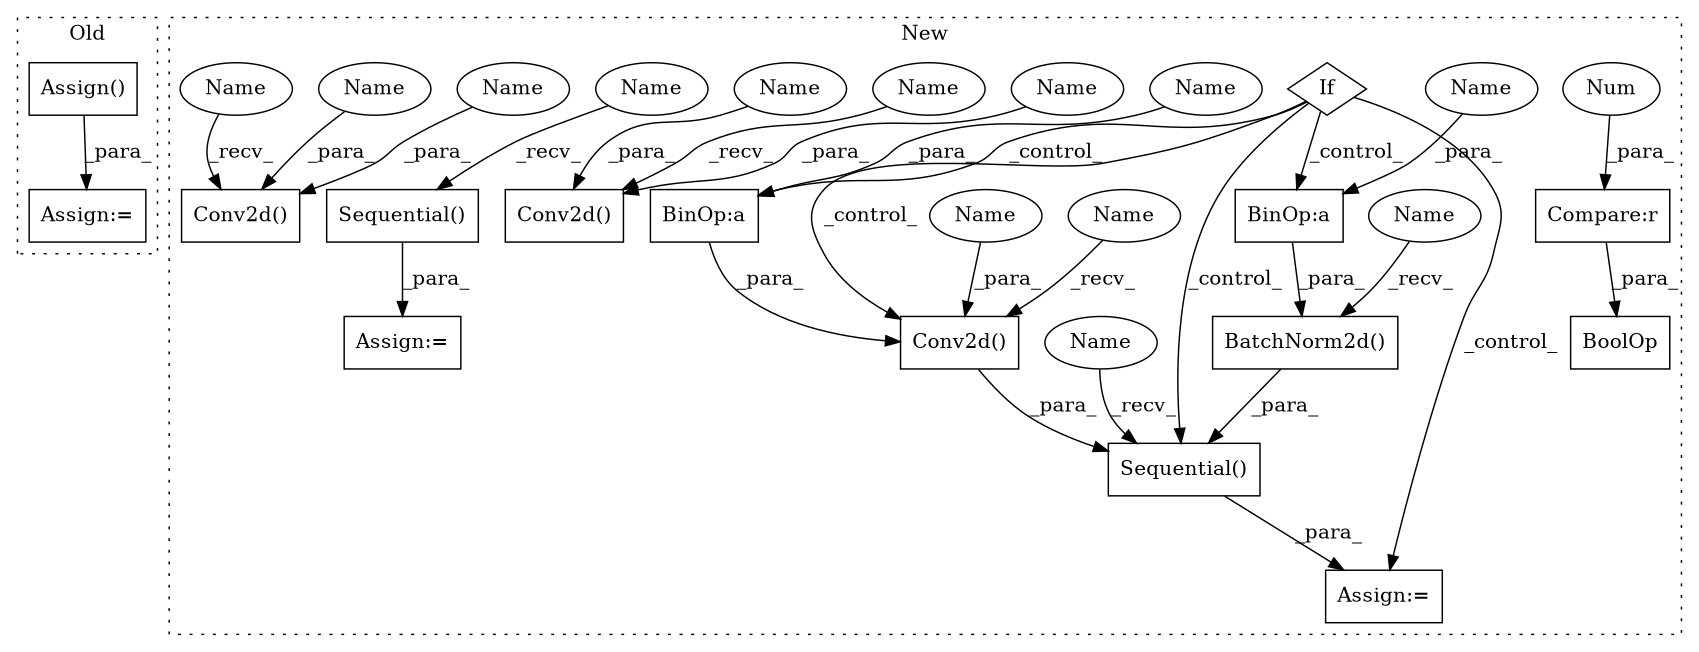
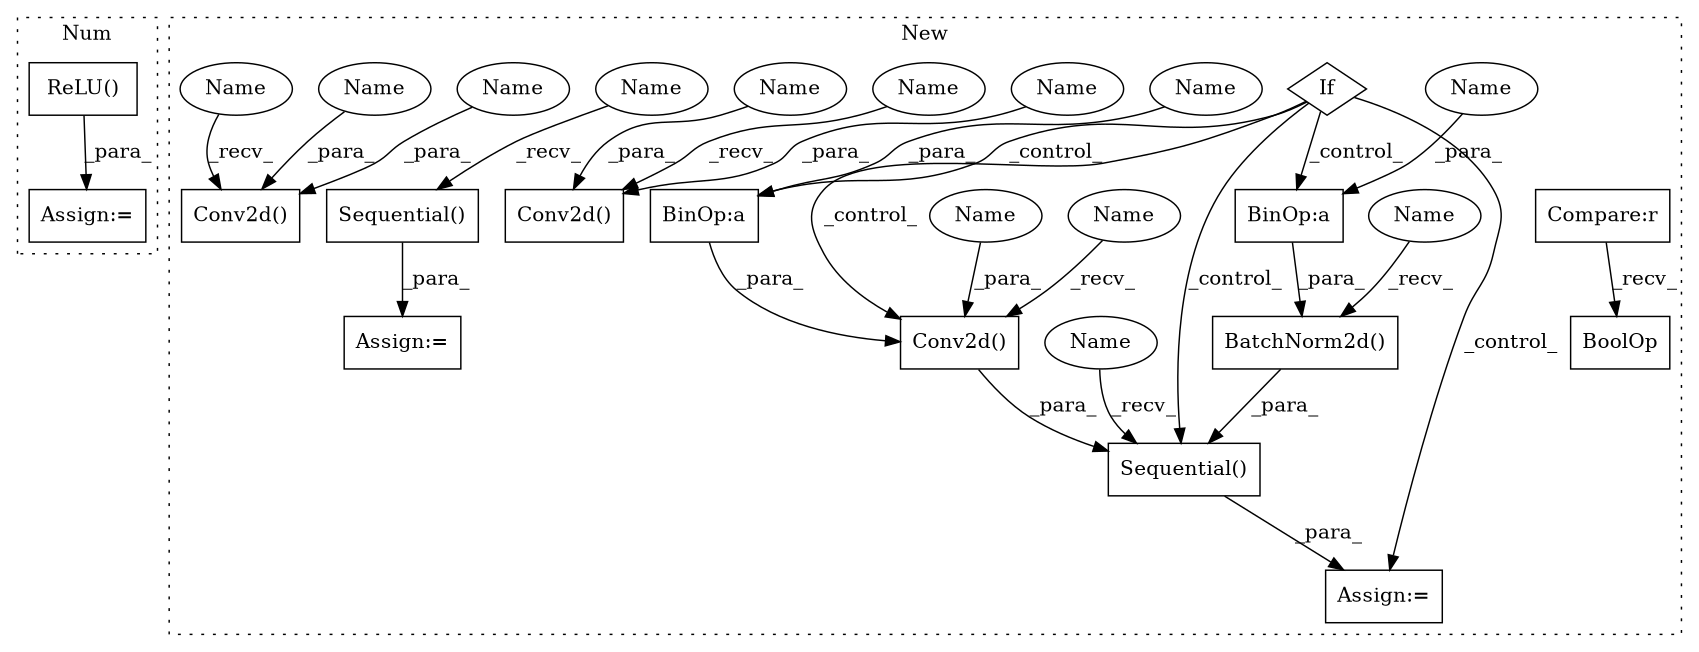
(88, 34) -> (88, 34)
(83, 89) -> (83, 89)
(1611, 89) -> none
(1645, 279) -> (1645, 279)
